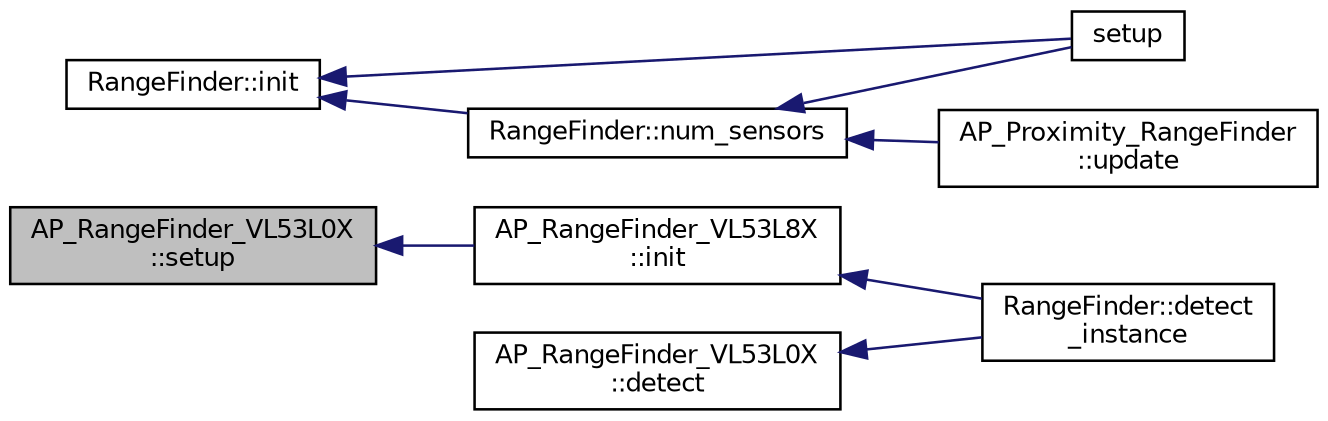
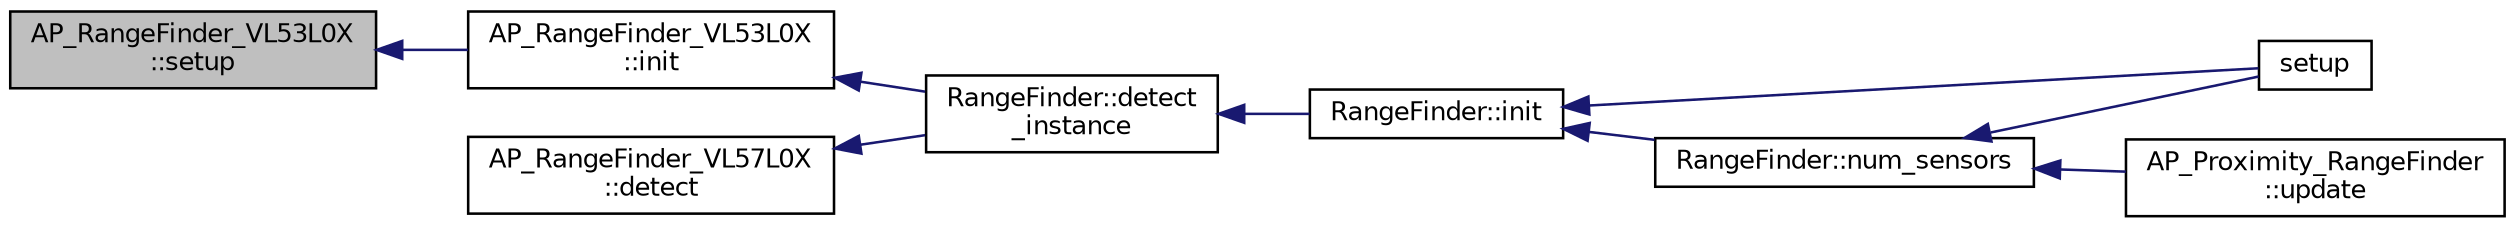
none -> (1277, 114)
(657, 246) -> (651, 50)
(657, 371) -> (651, 175)
